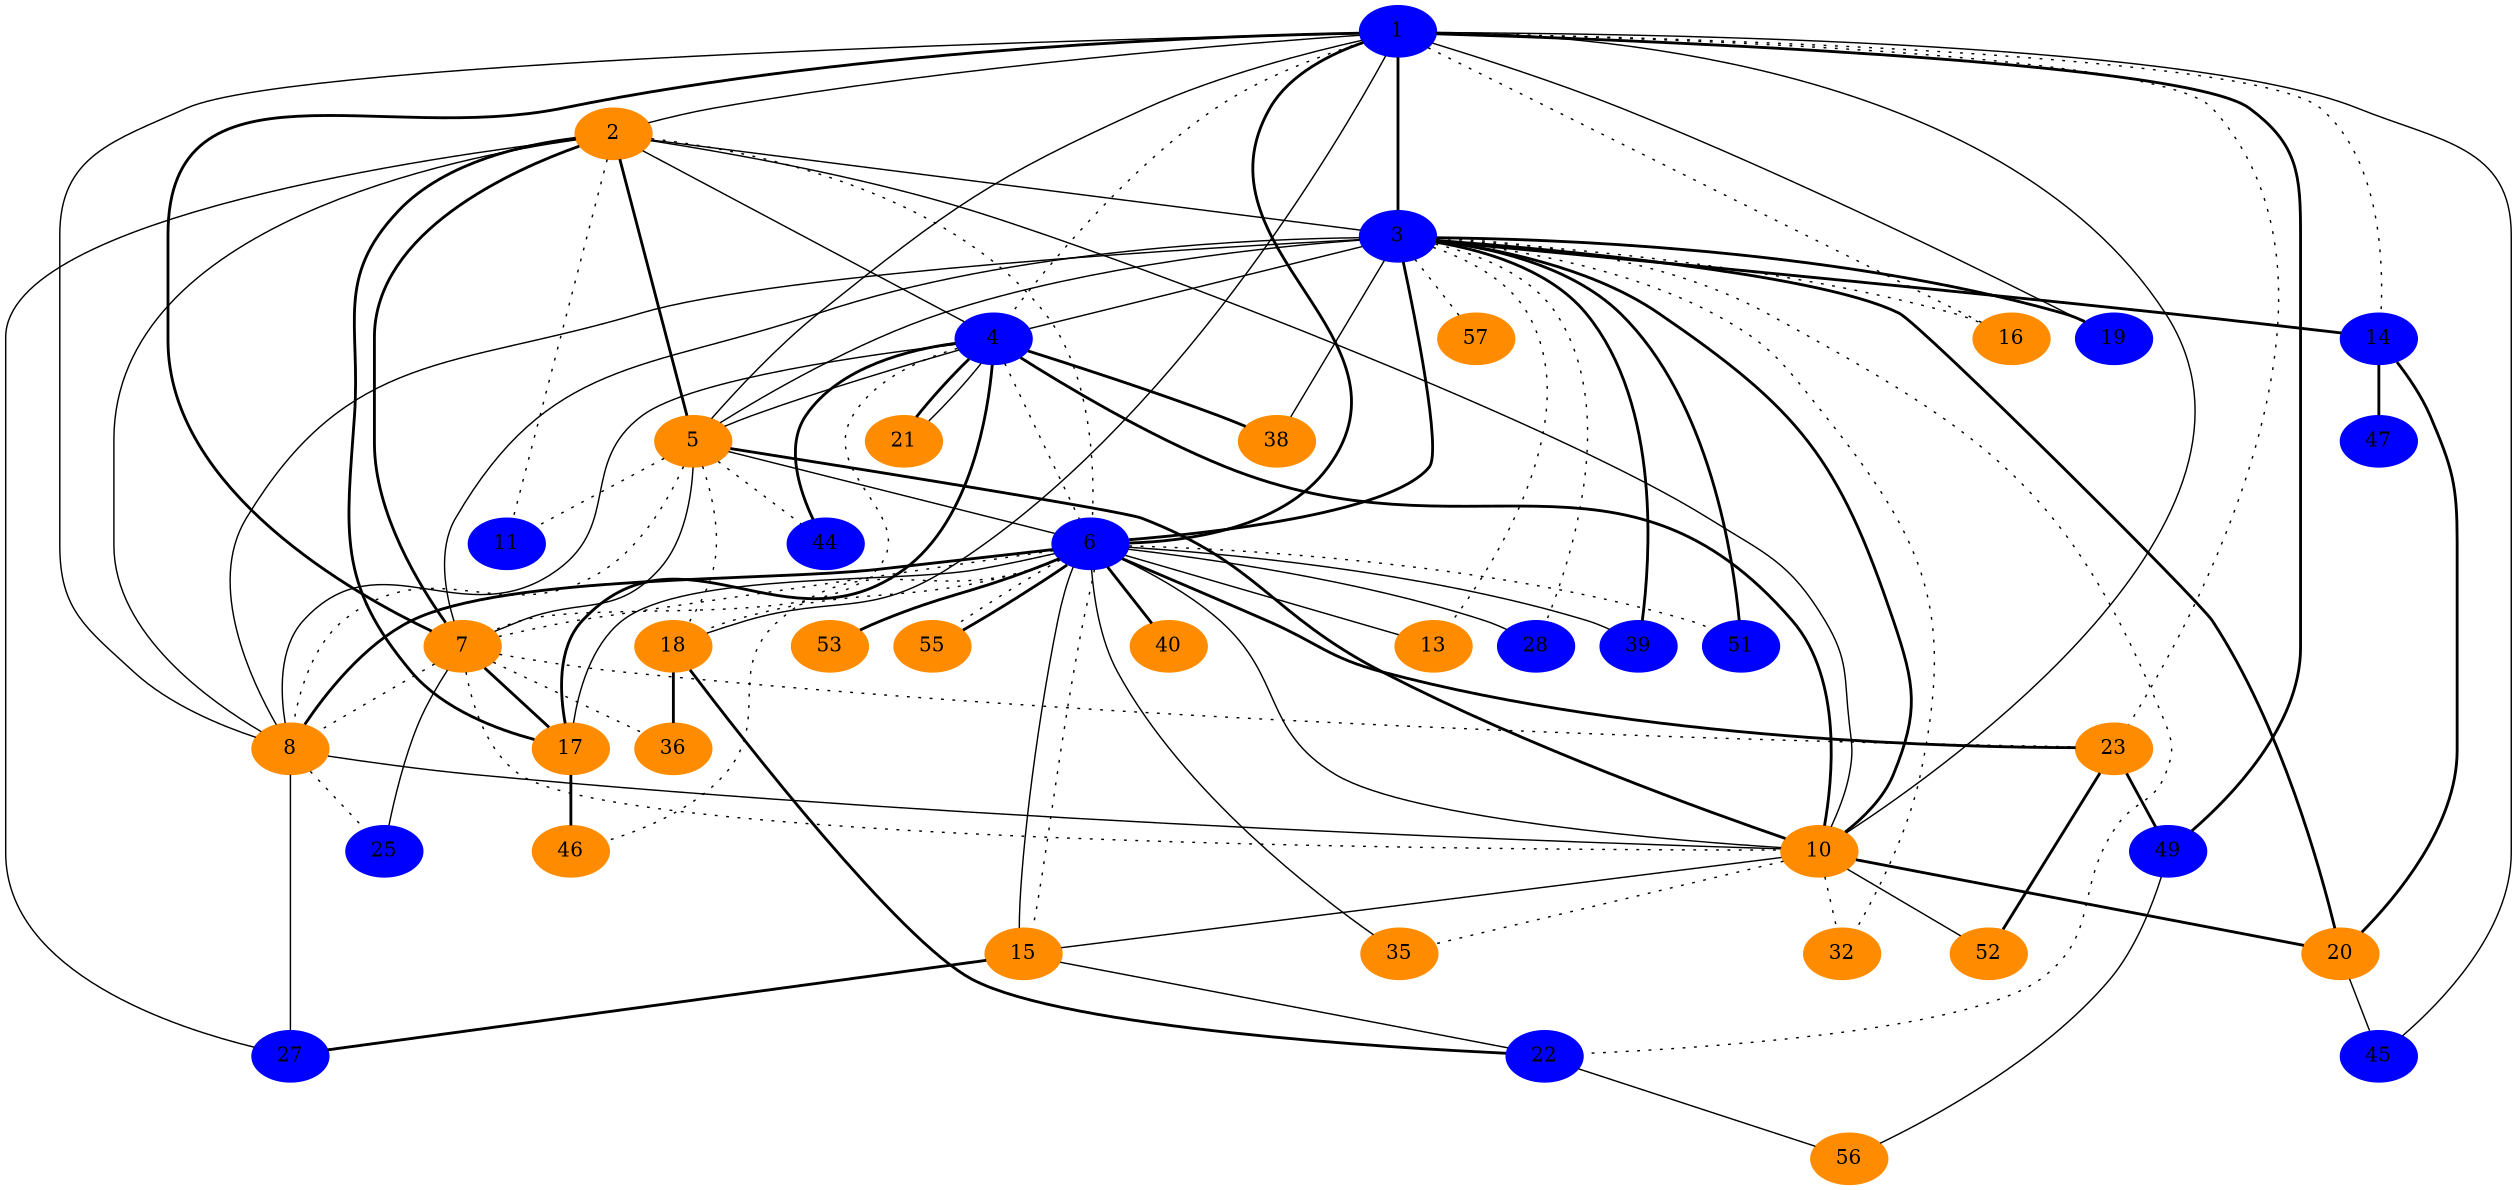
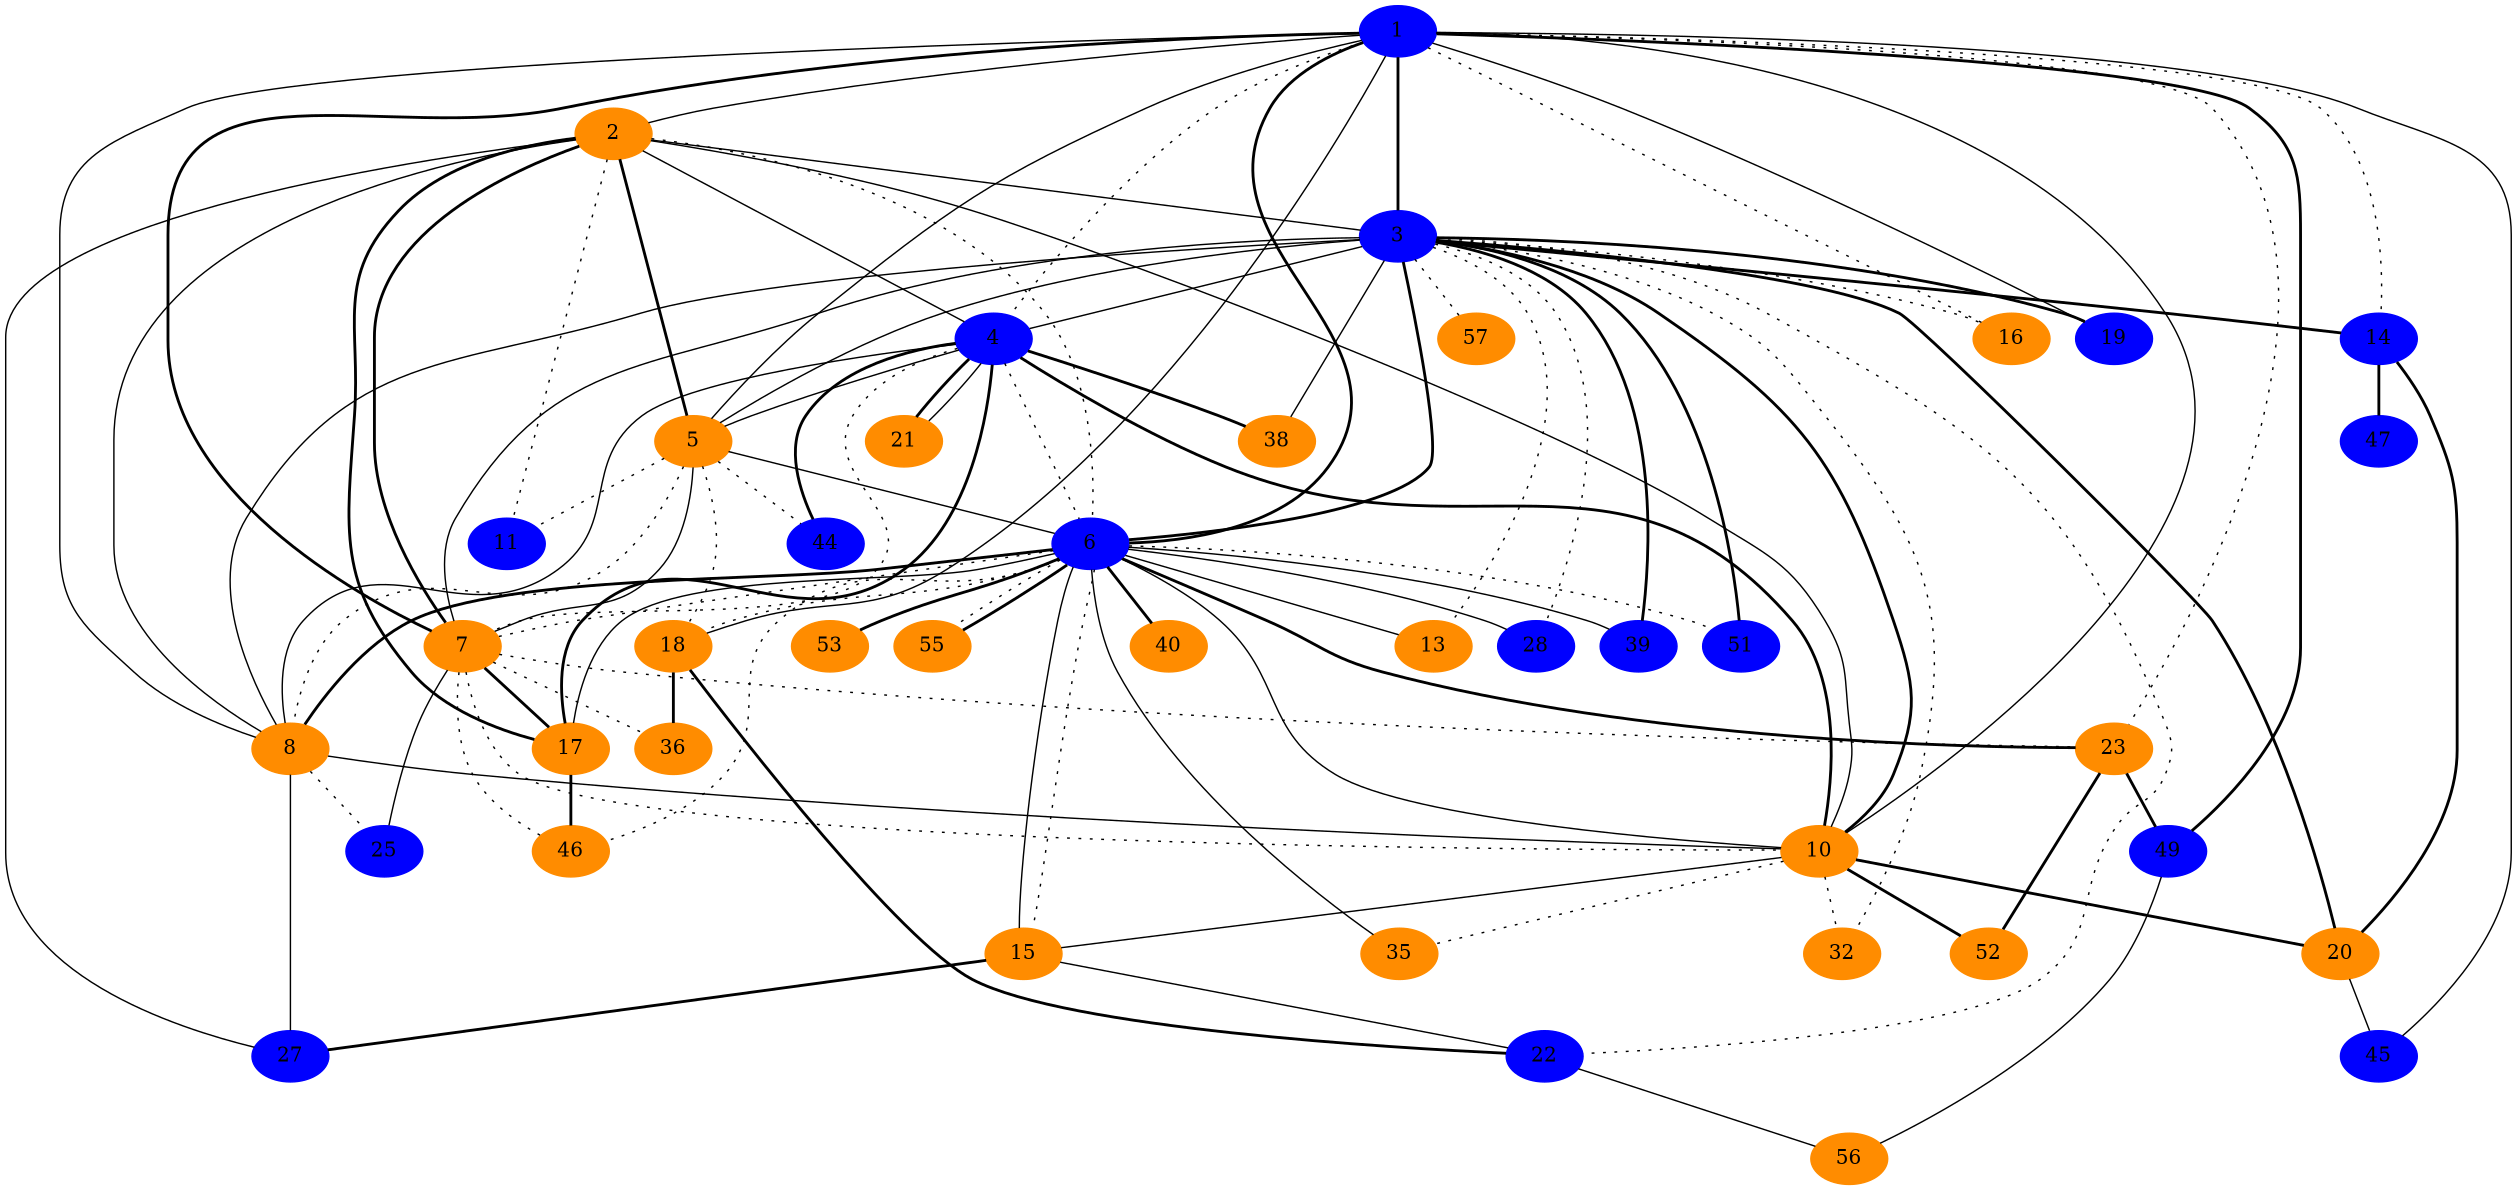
(1250, 579) -> none
(377, 698) -> (468, 764)
(1904, 903) -> (1904, 903)
